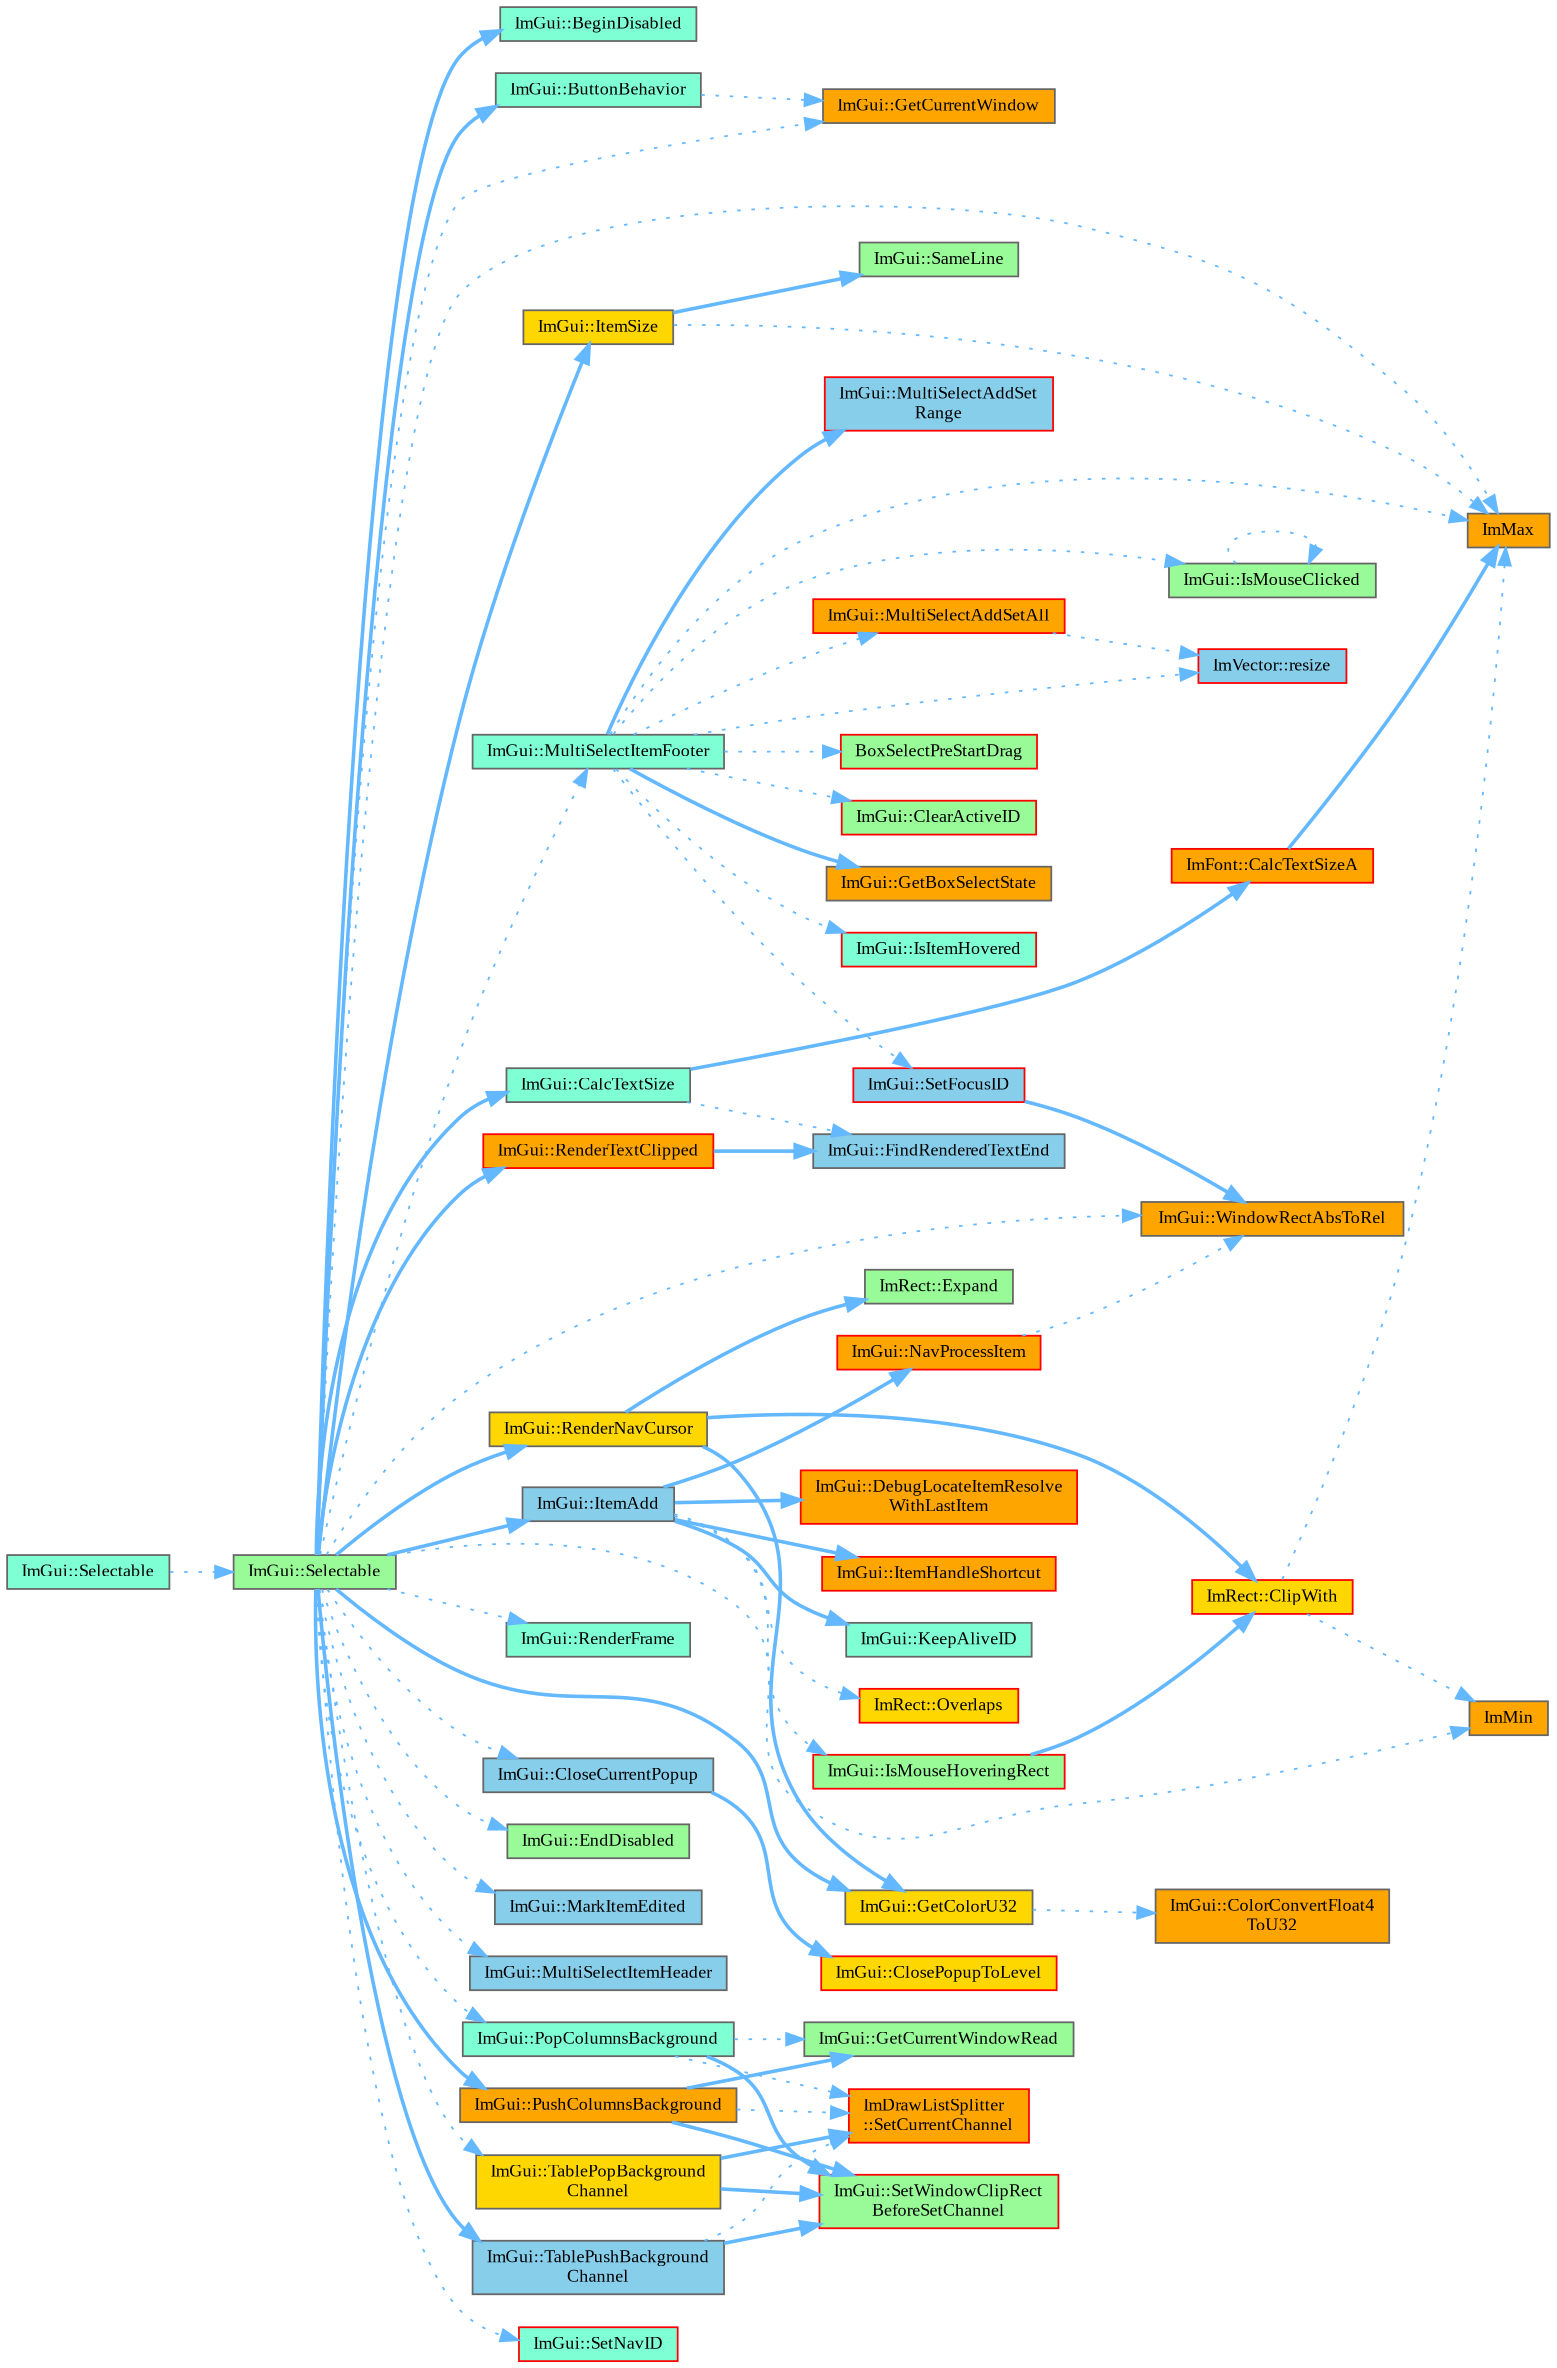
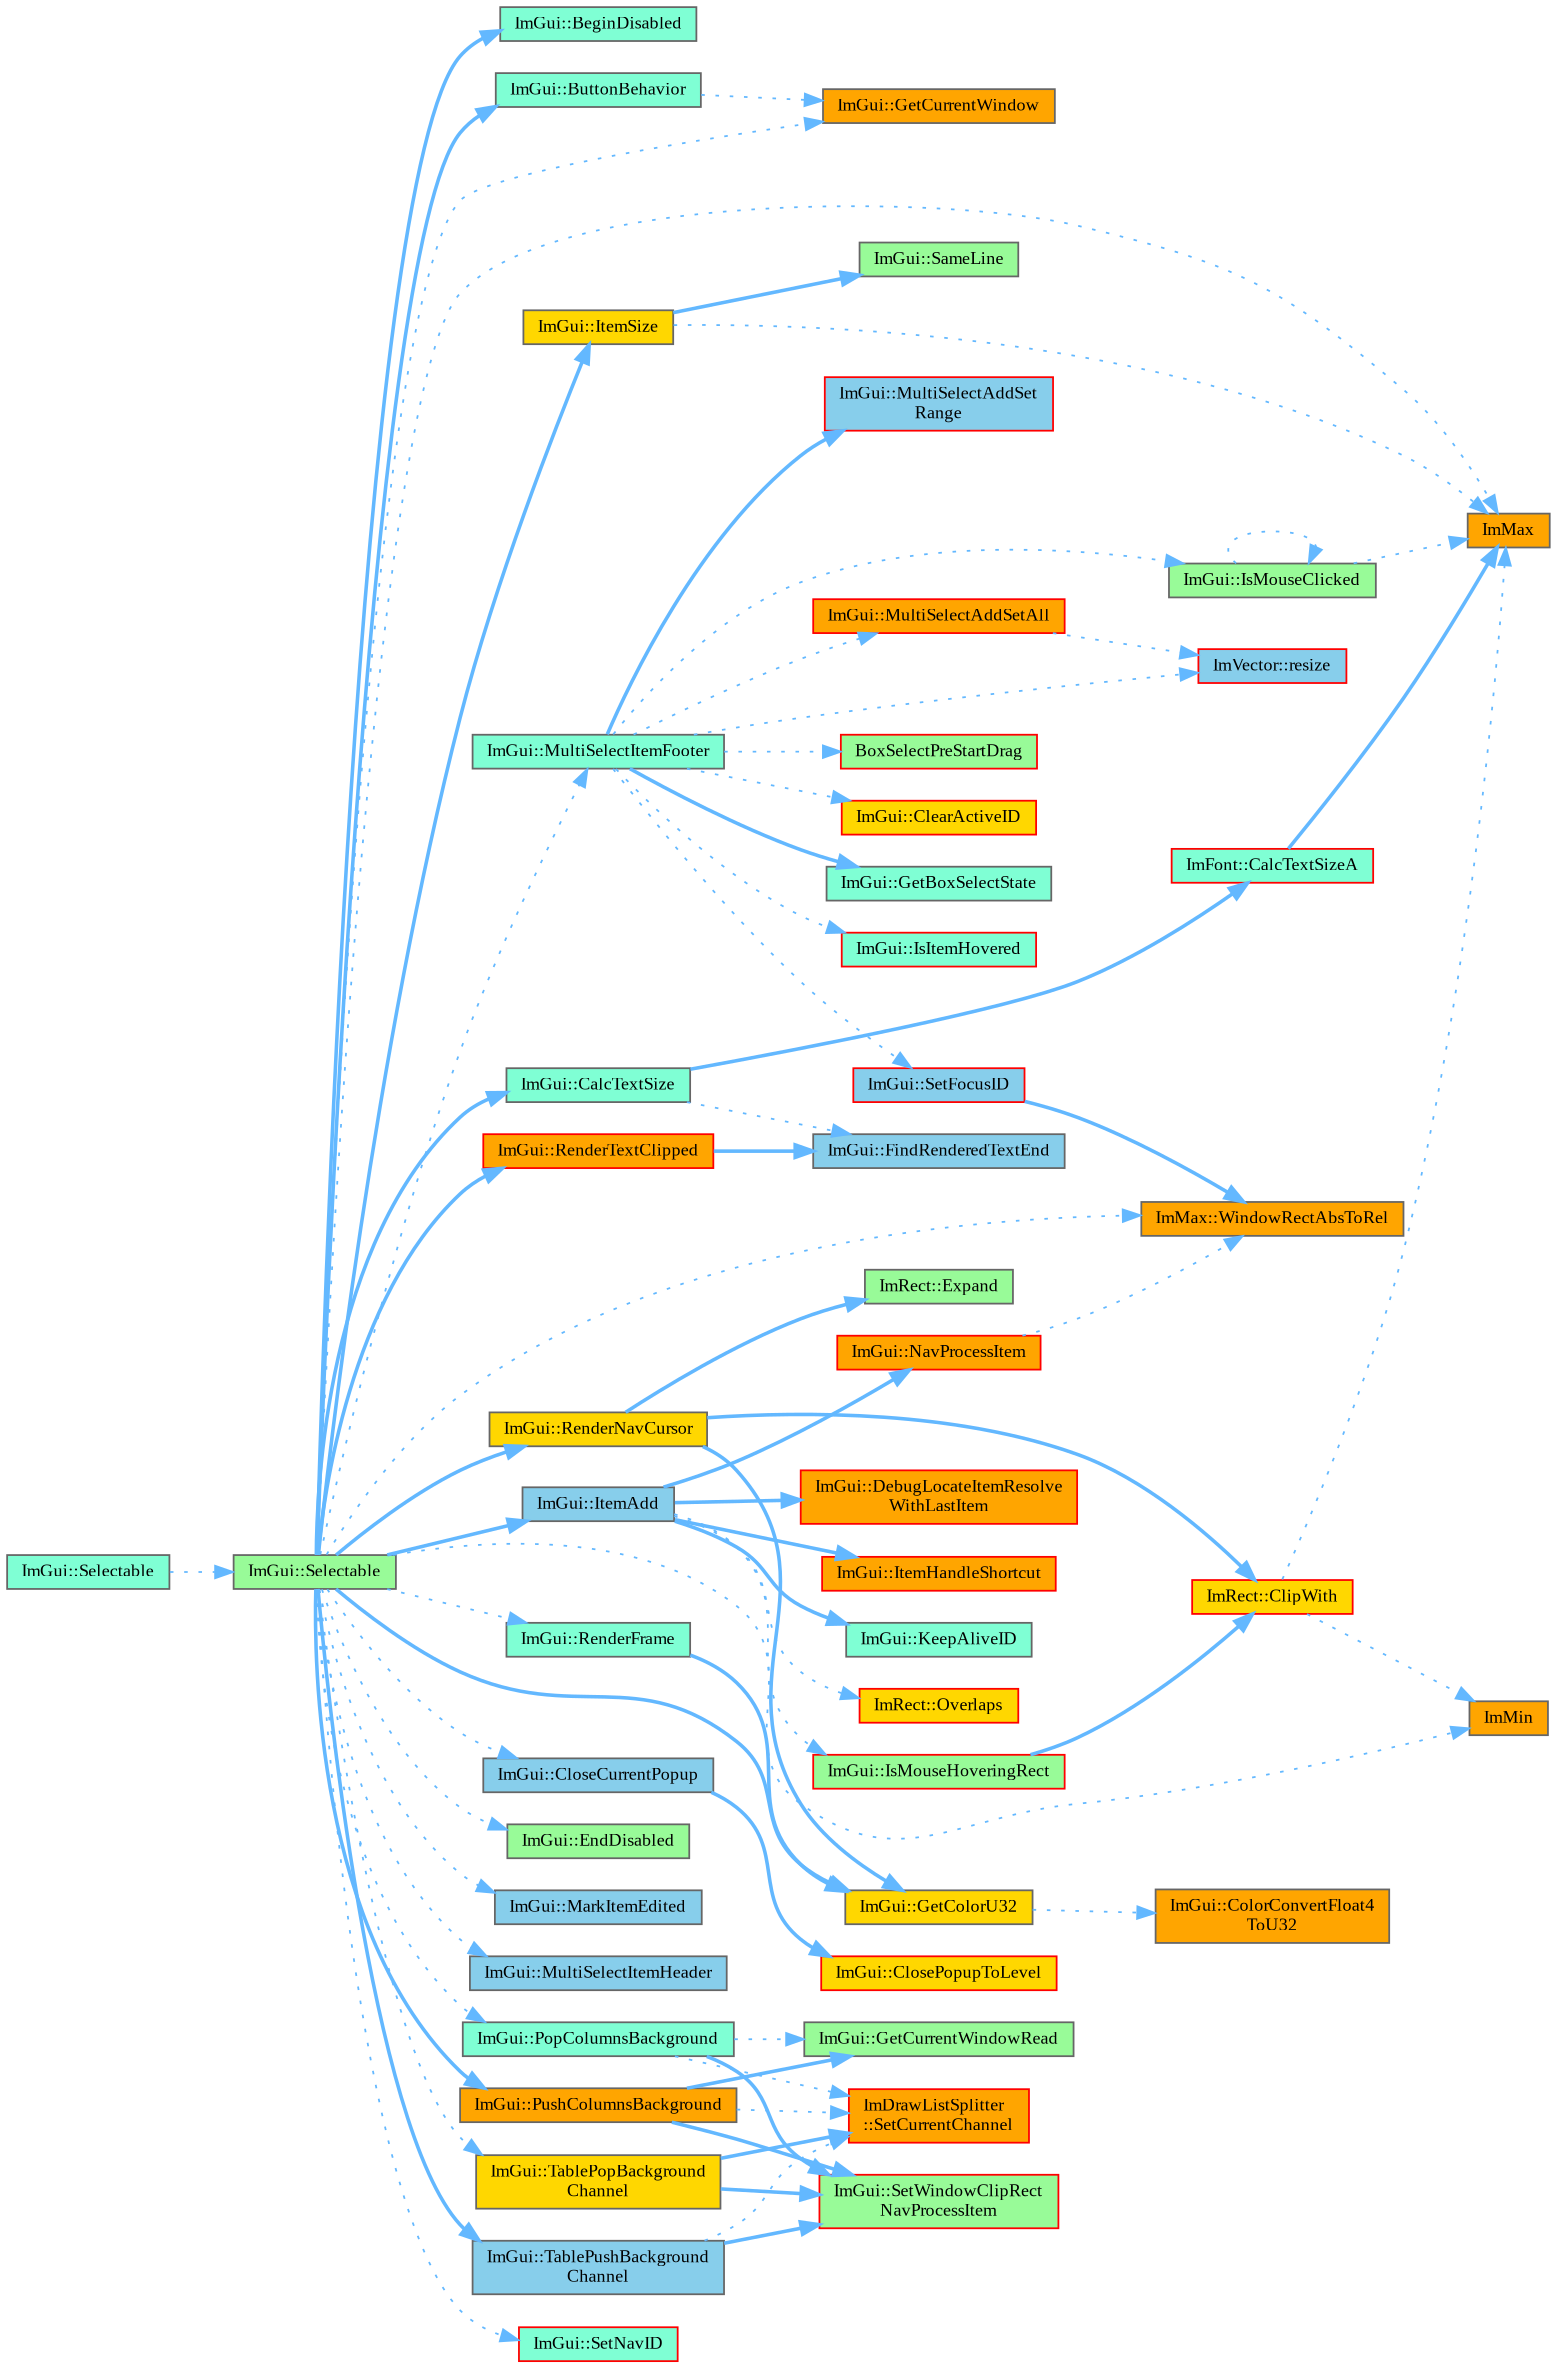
(985, 488) -> (1402, 553)
(939, 818) -> (939, 818)
(1272, 866) -> (1272, 866)
(939, 884) -> (939, 884)
(1272, 1219) -> (1272, 1219)
none -> (756, 1708)
(939, 2202) -> (939, 2202)
